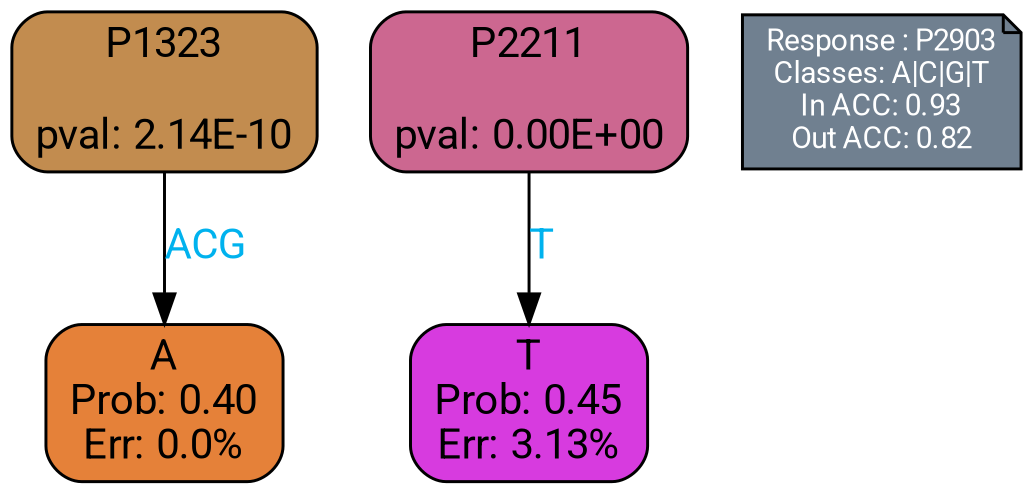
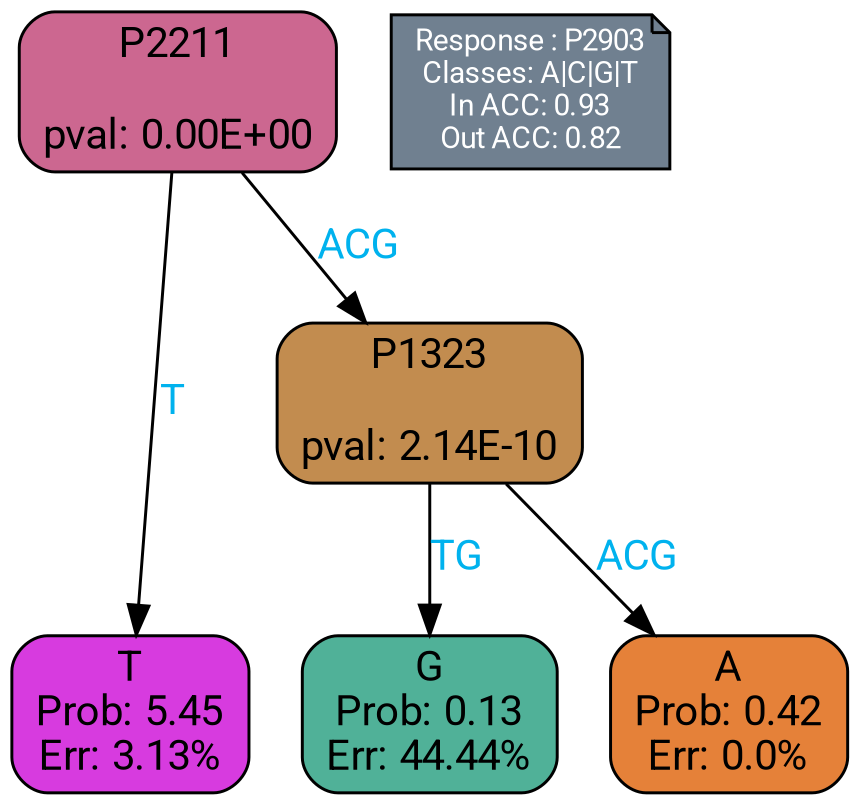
none -> (294, 236)
(164, 403) -> (729, 714)
(529, 403) -> (130, 714)
none -> (430, 714)
